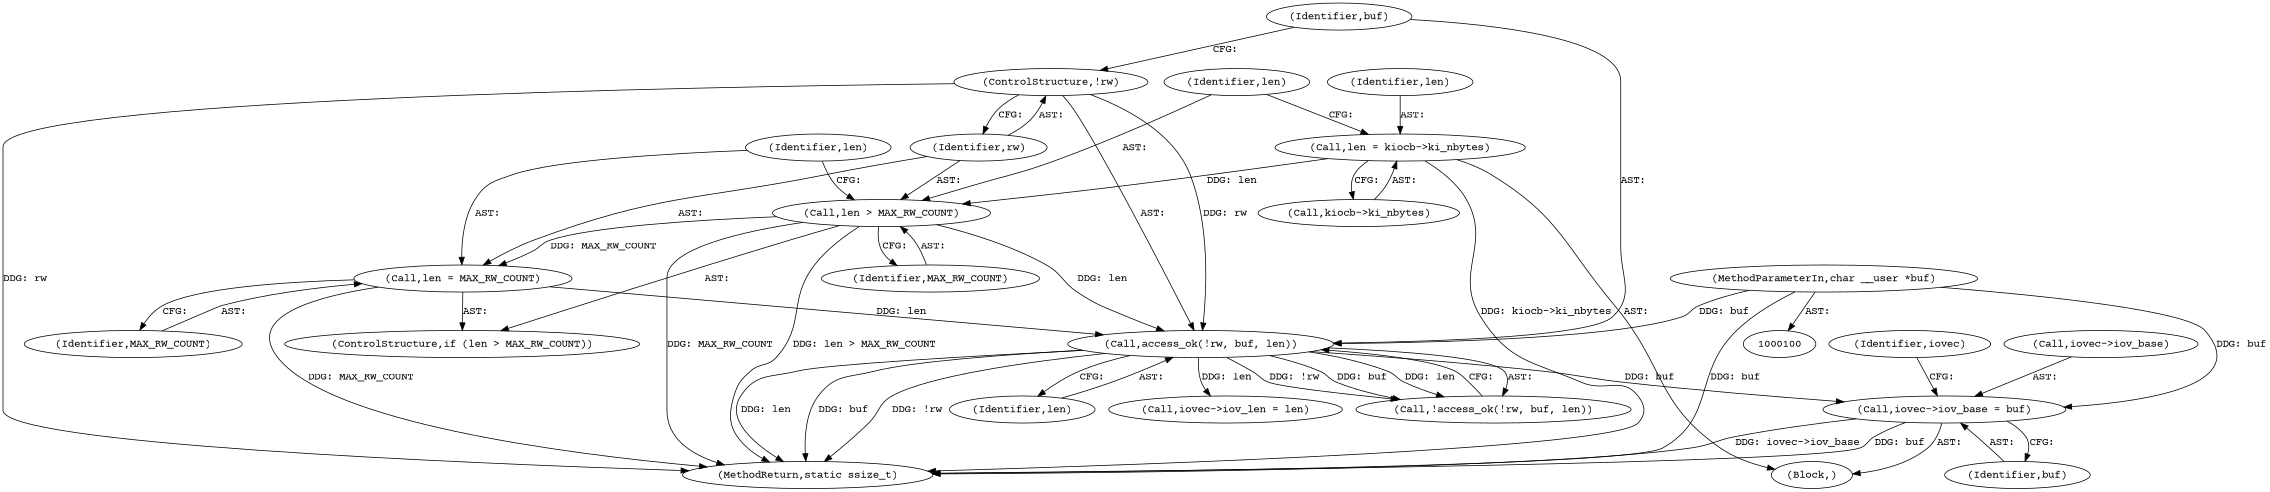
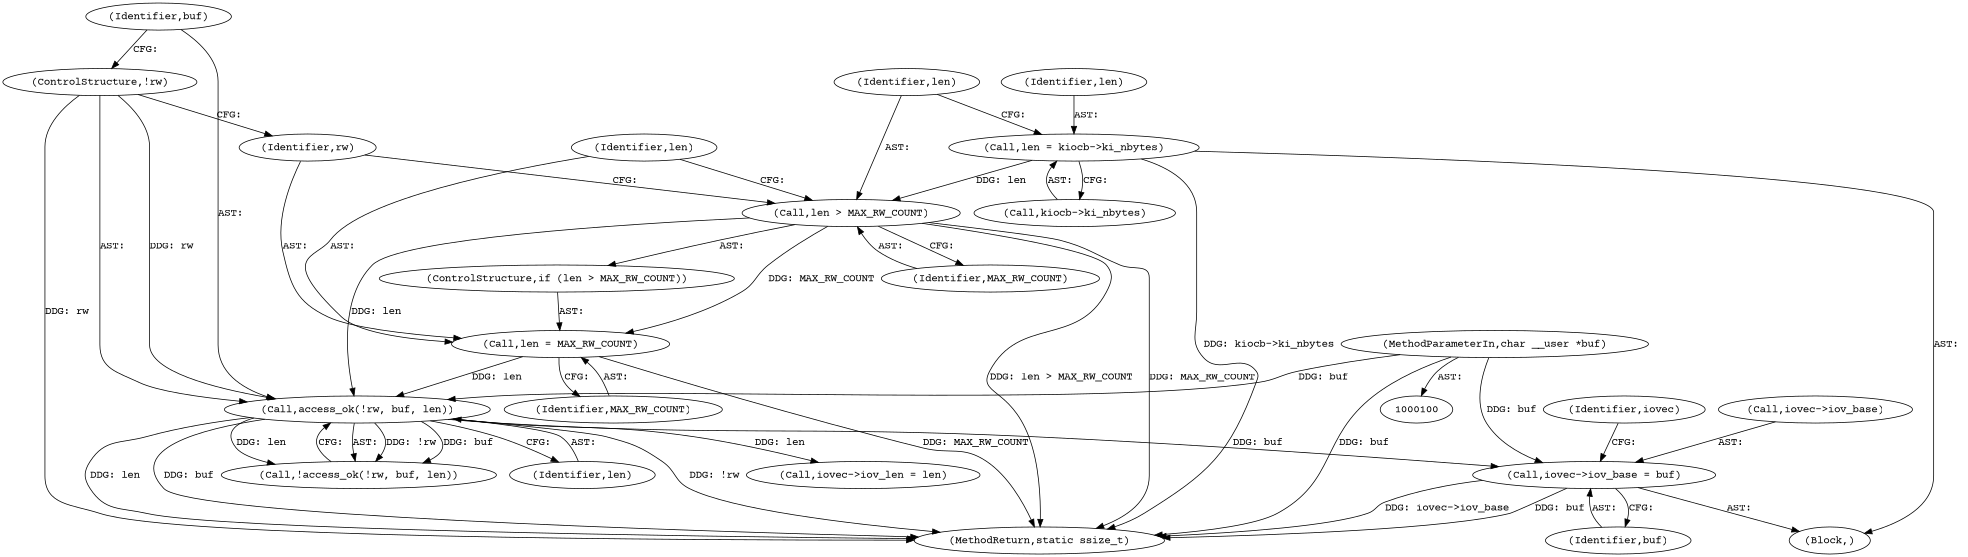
(1028, 122) -> none
(952, 180) -> (628, 180)
(463, 307) -> (558, 307)
